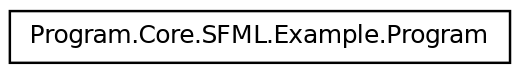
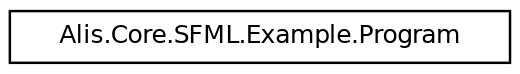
(260, 37) -> (260, 37)
